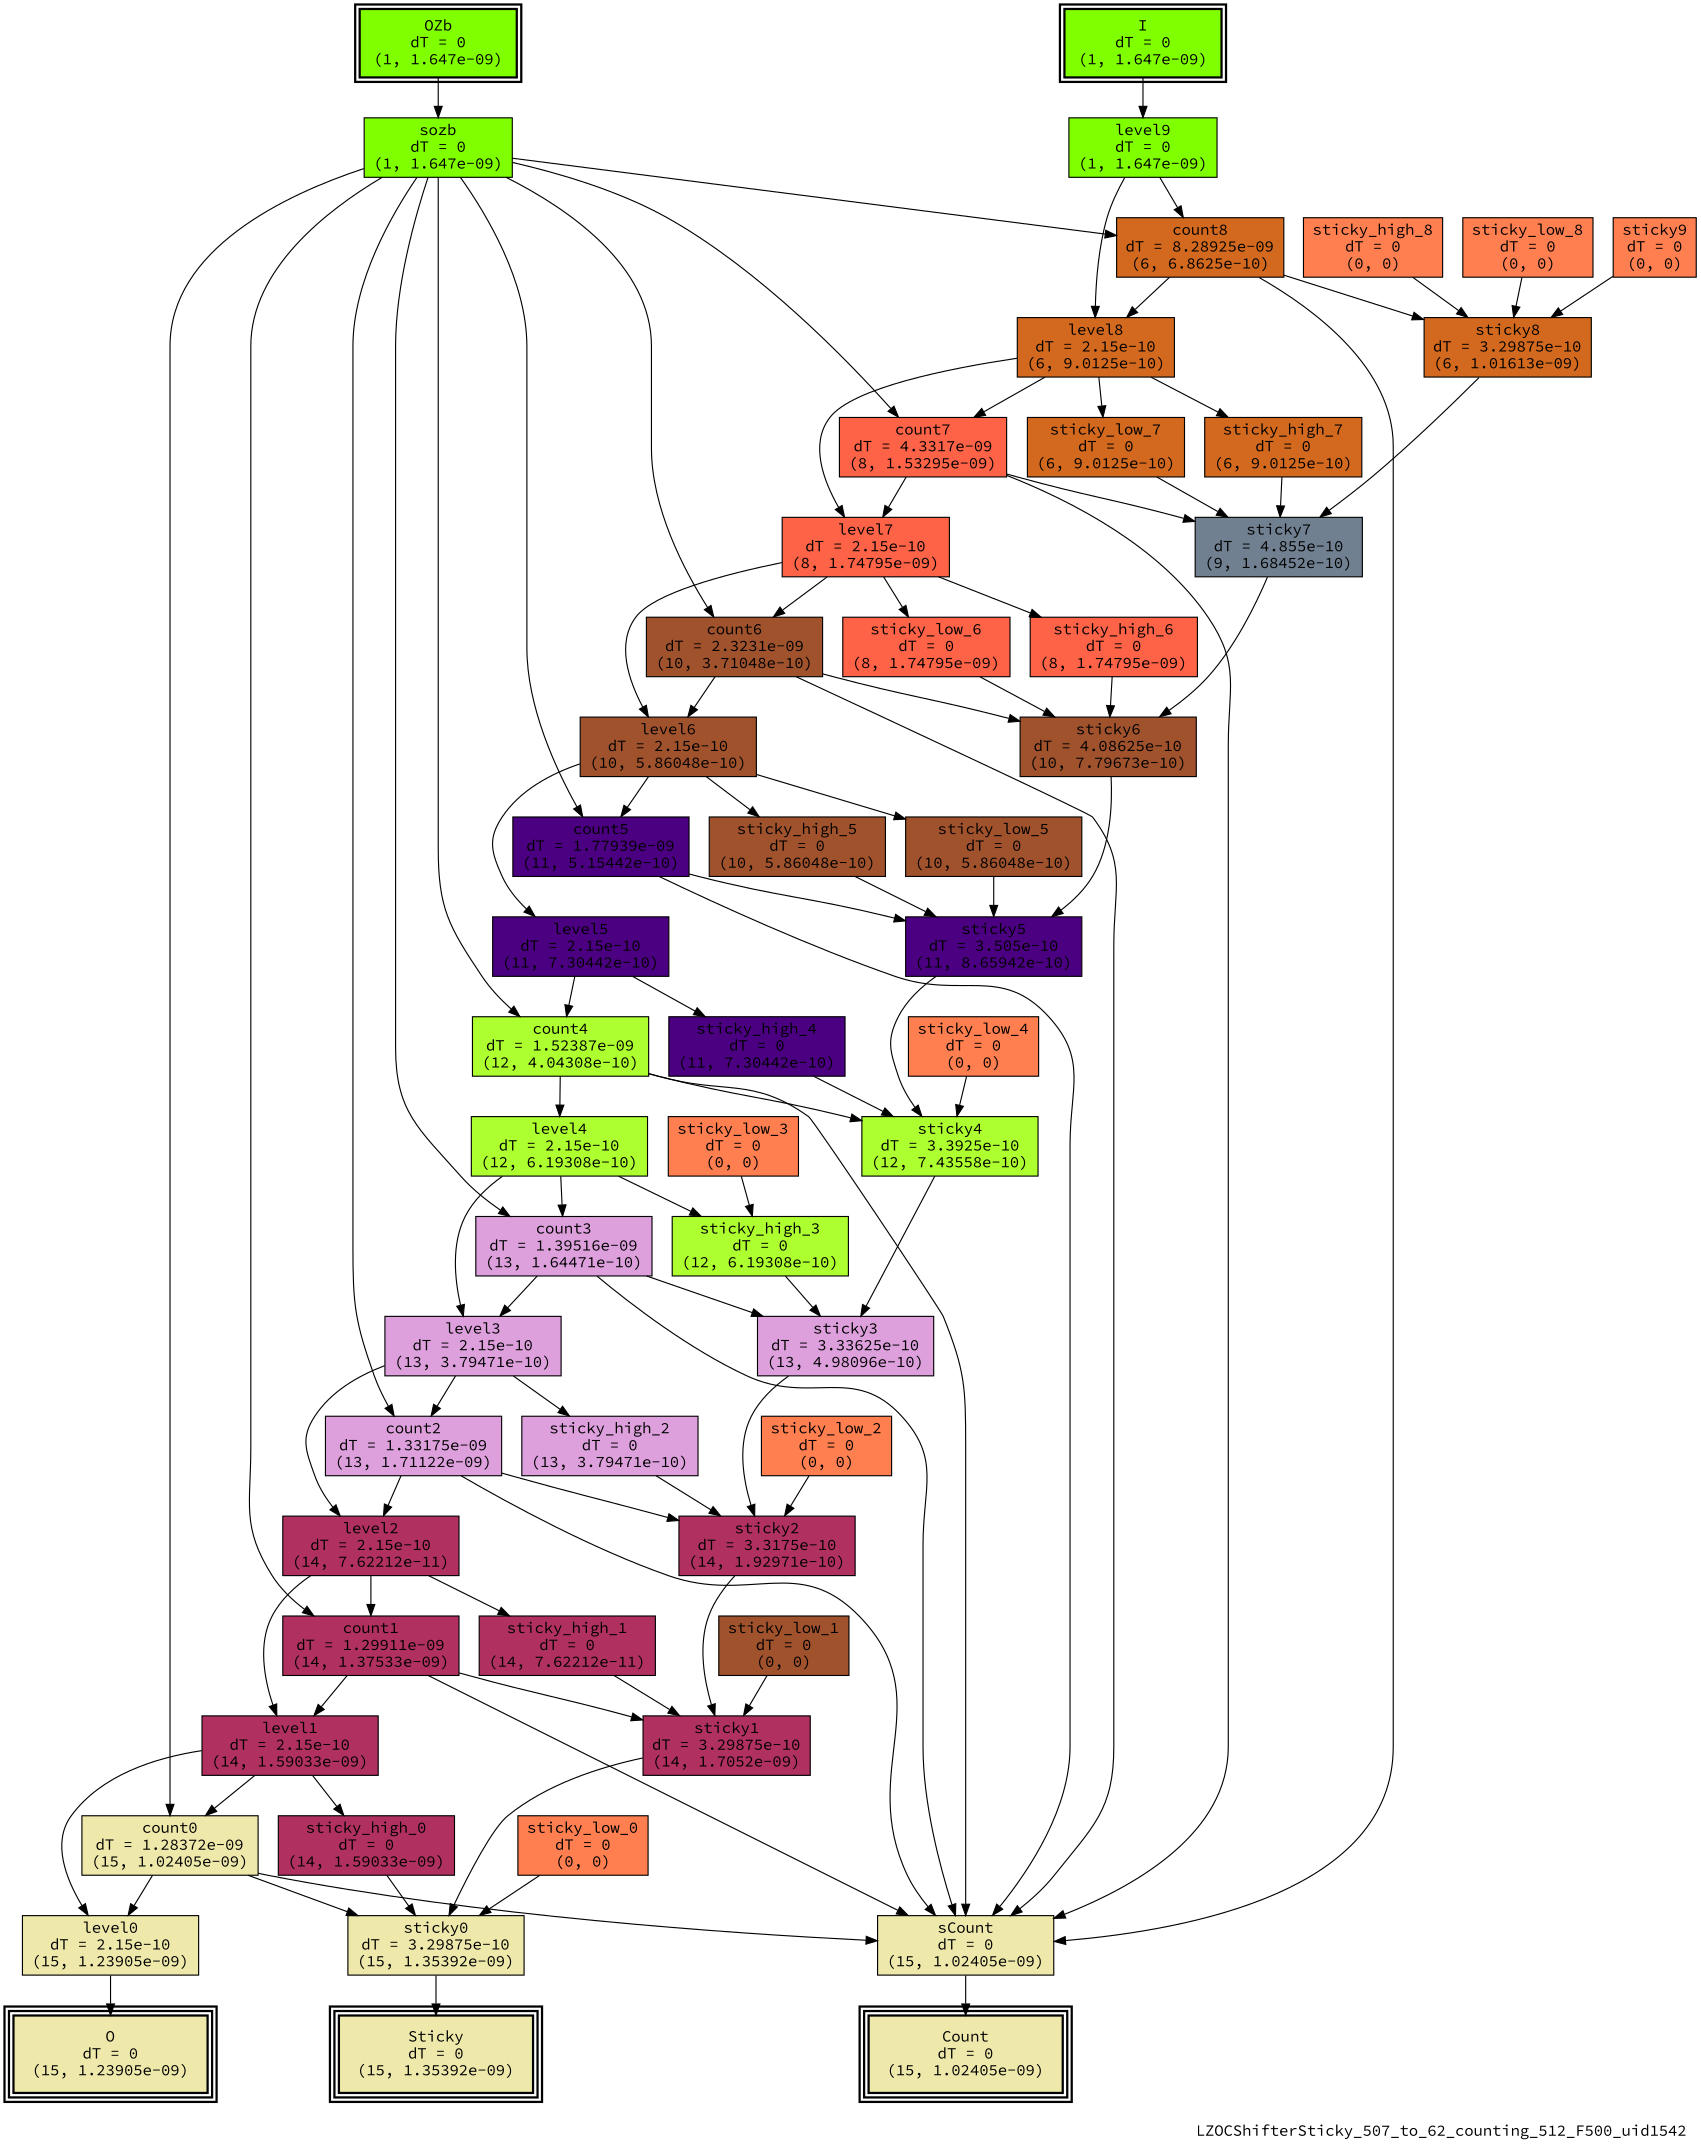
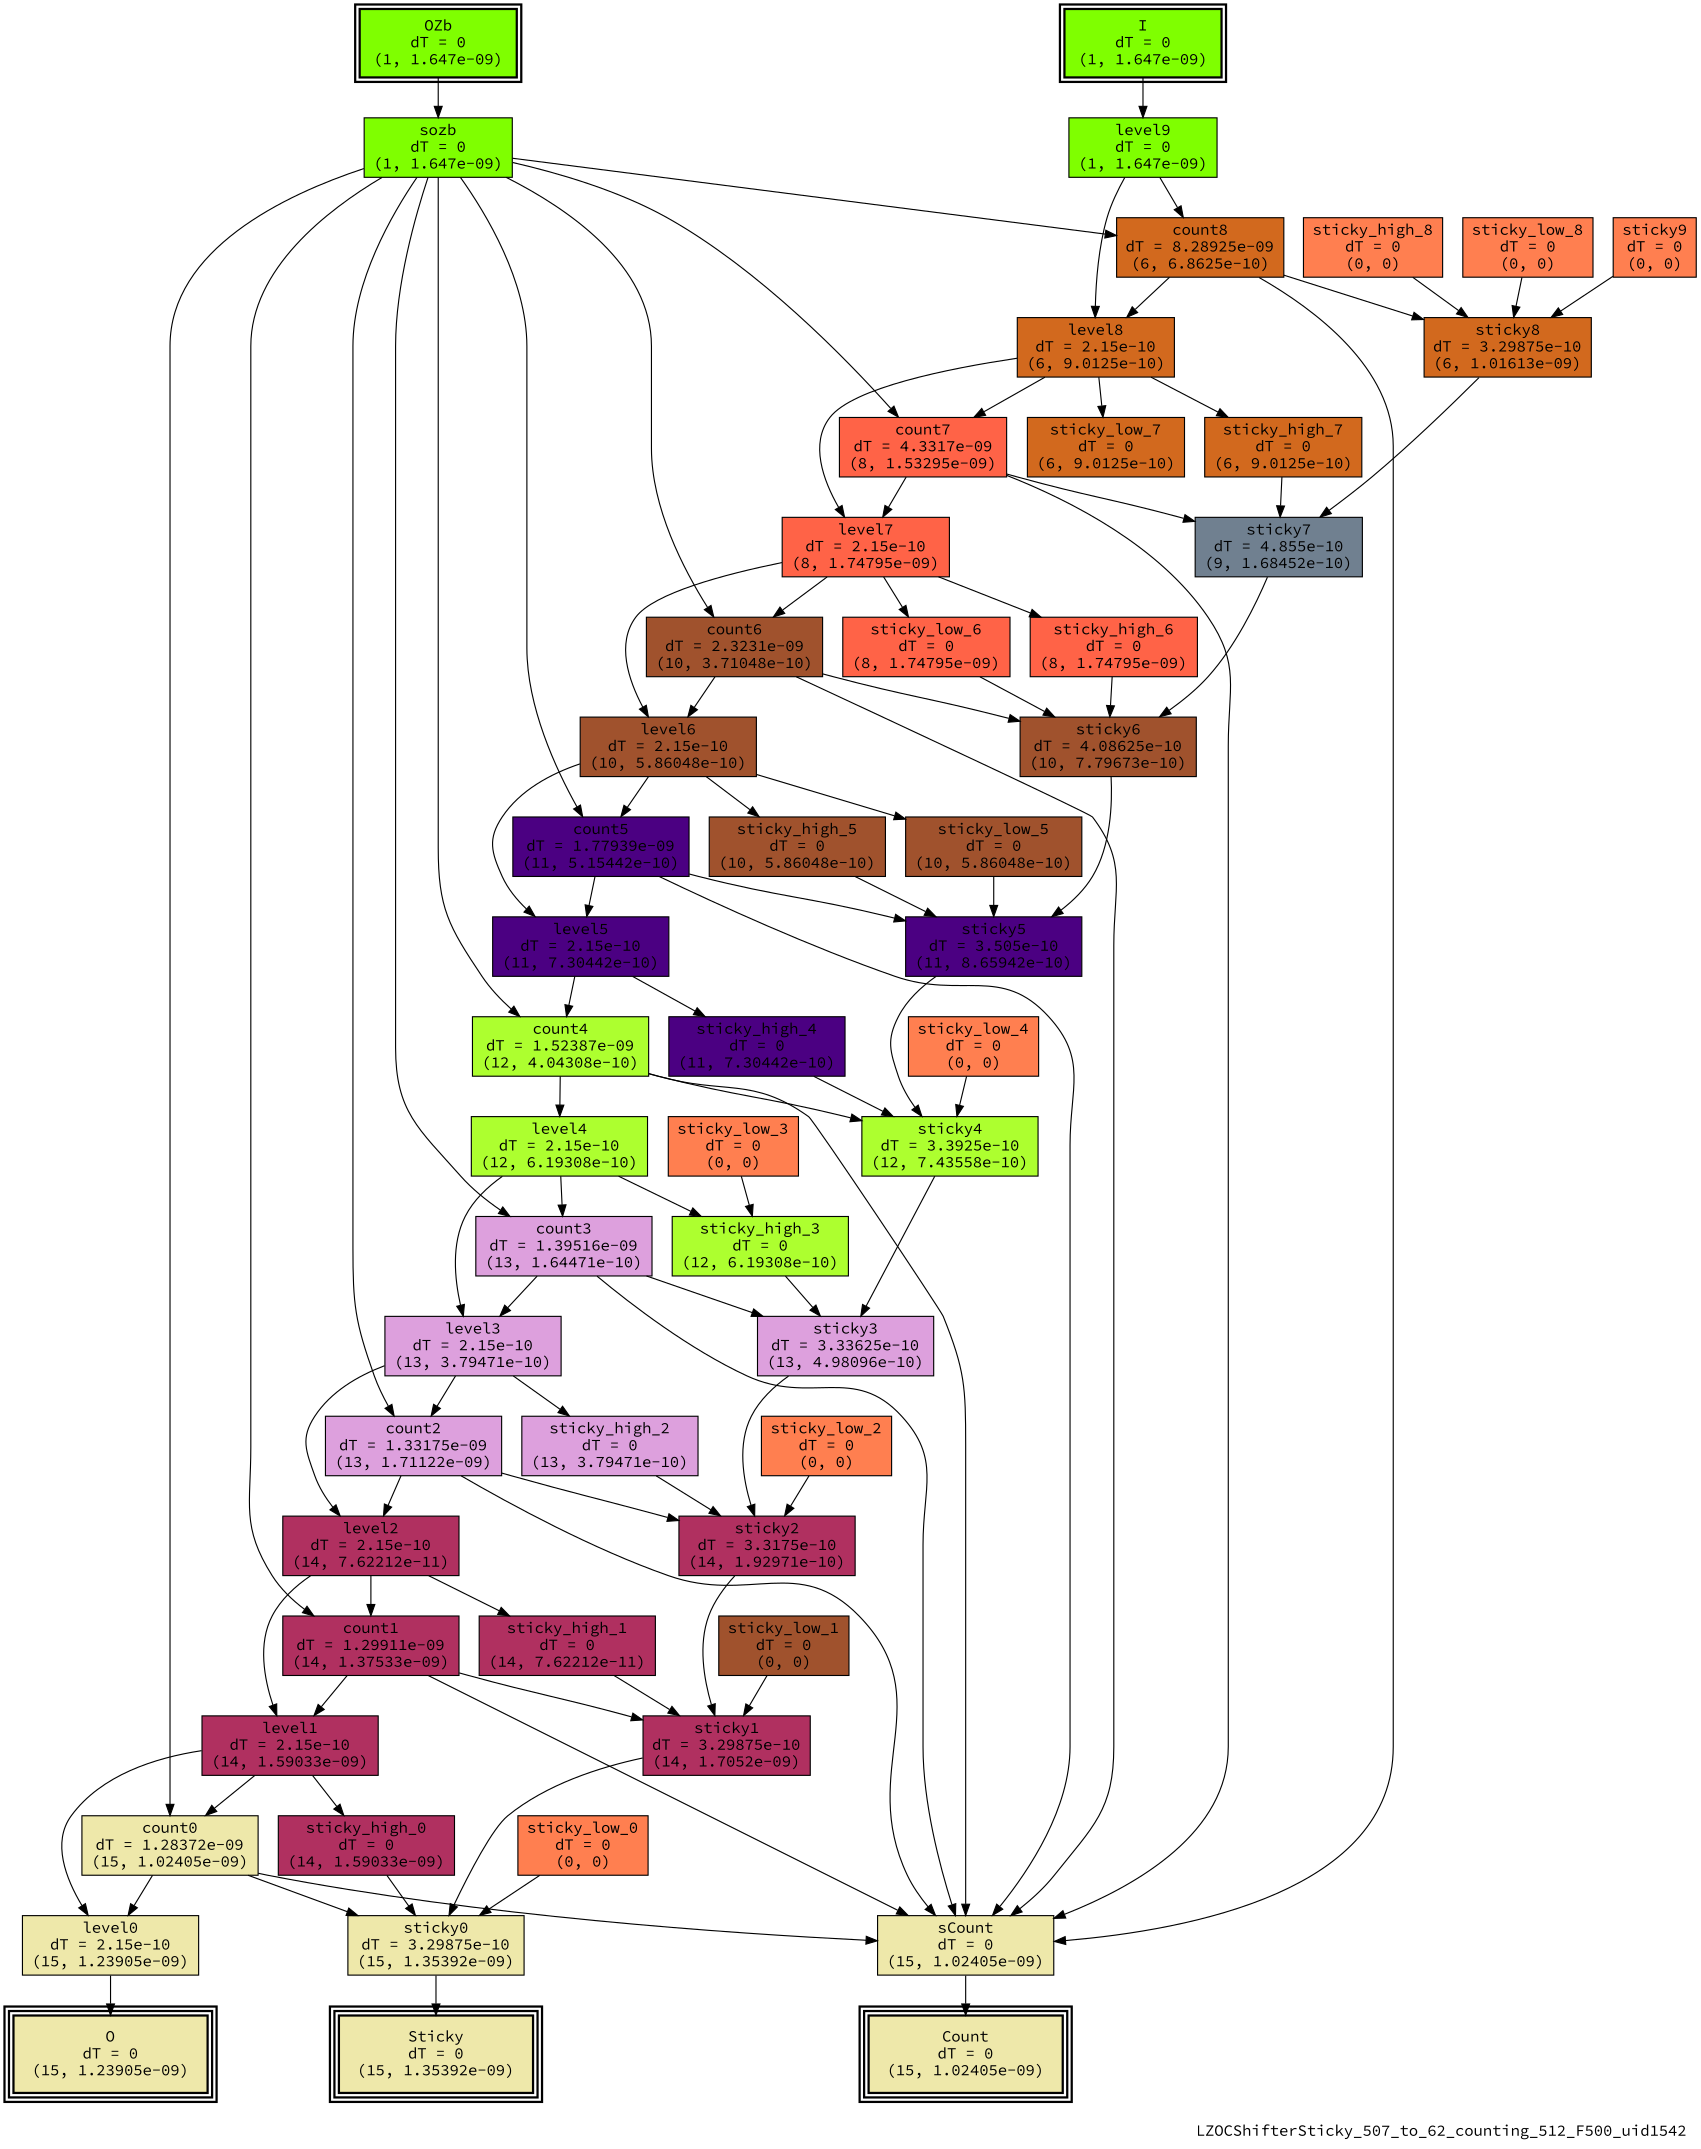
(1187, 494) -> none
none -> (592, 891)
